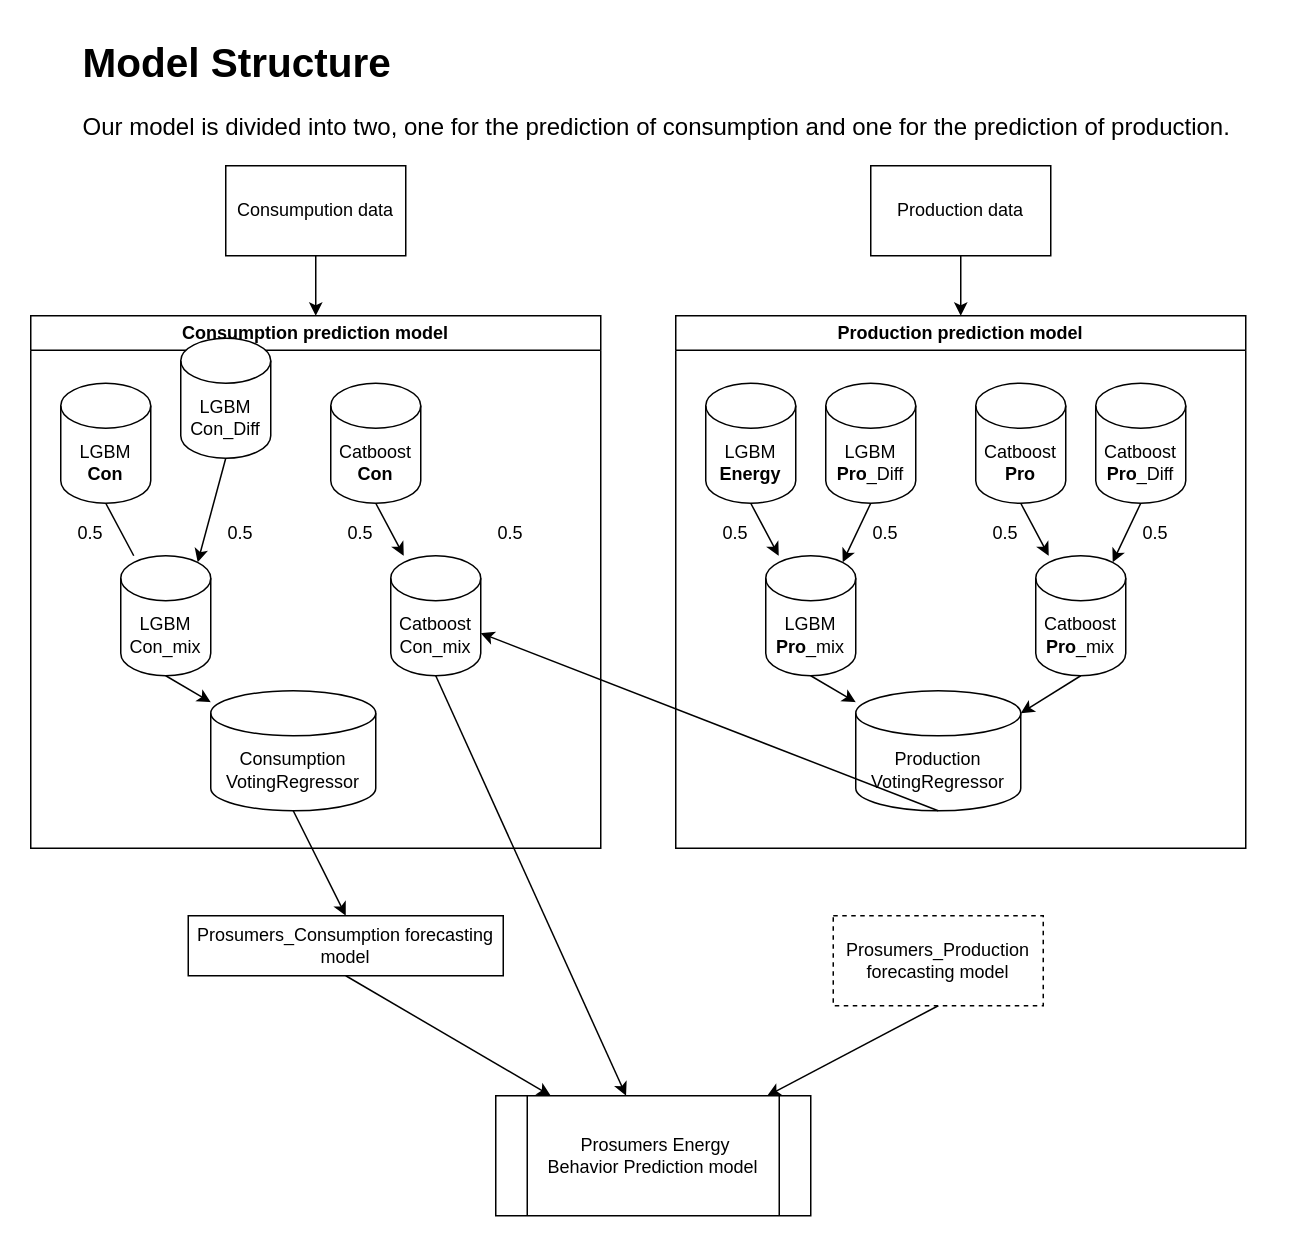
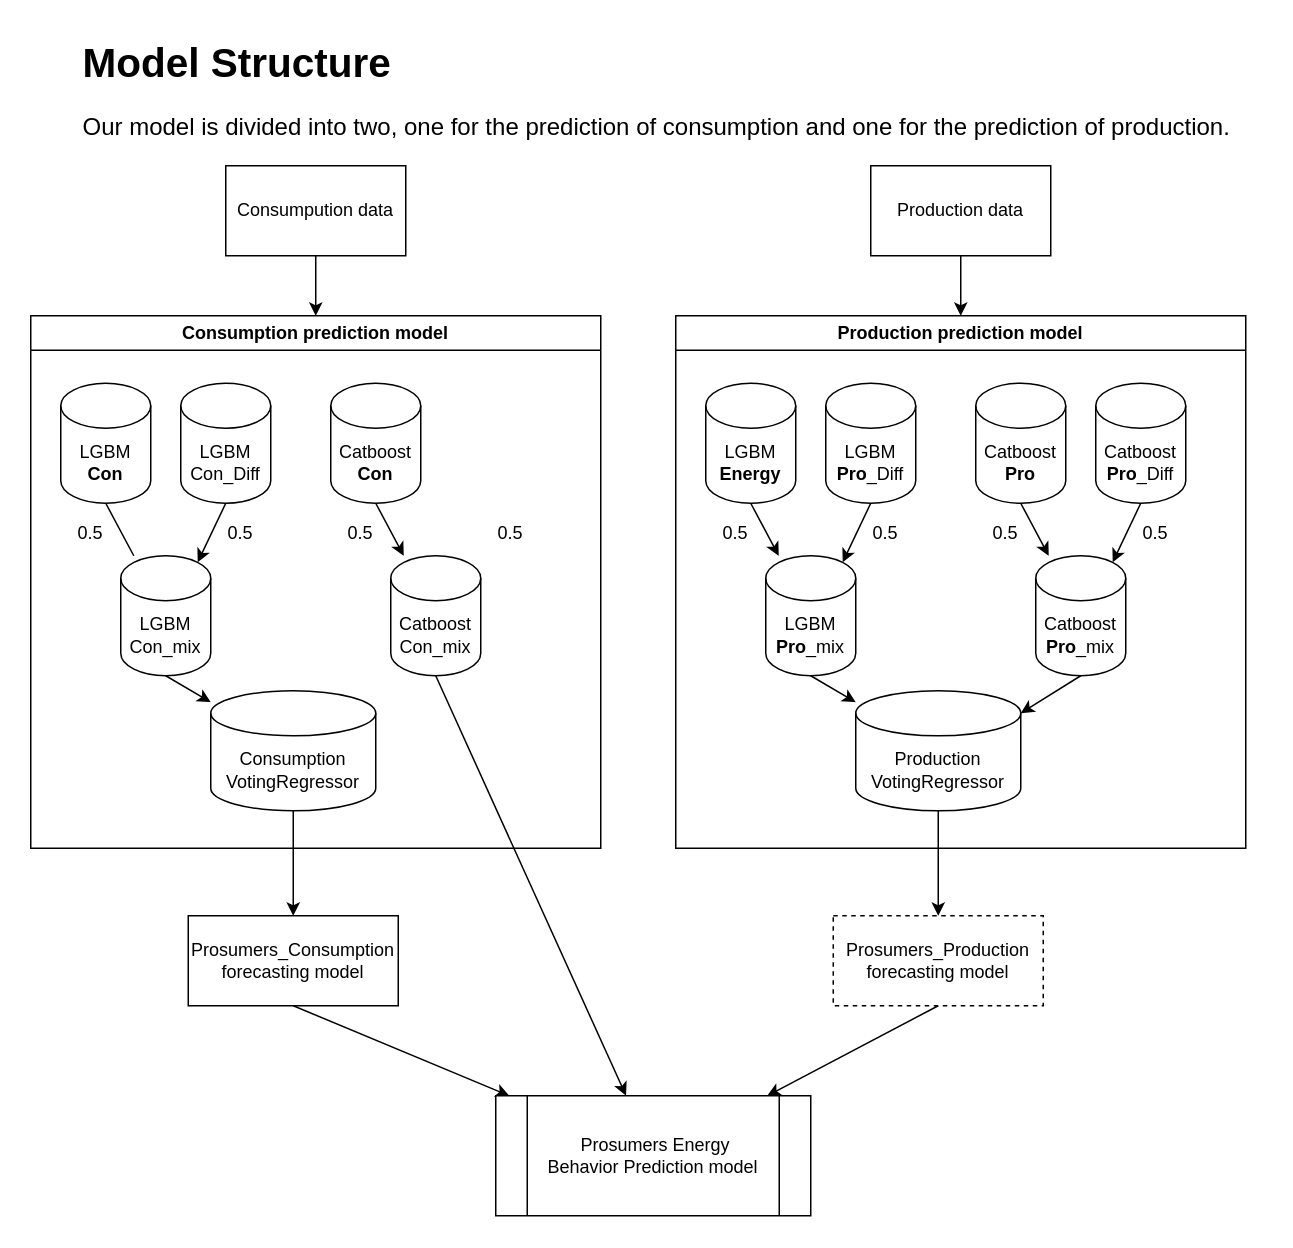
(226, 398) -> (226, 443)
(714, 724) -> (938, 858)
(346, 946) -> (293, 961)
